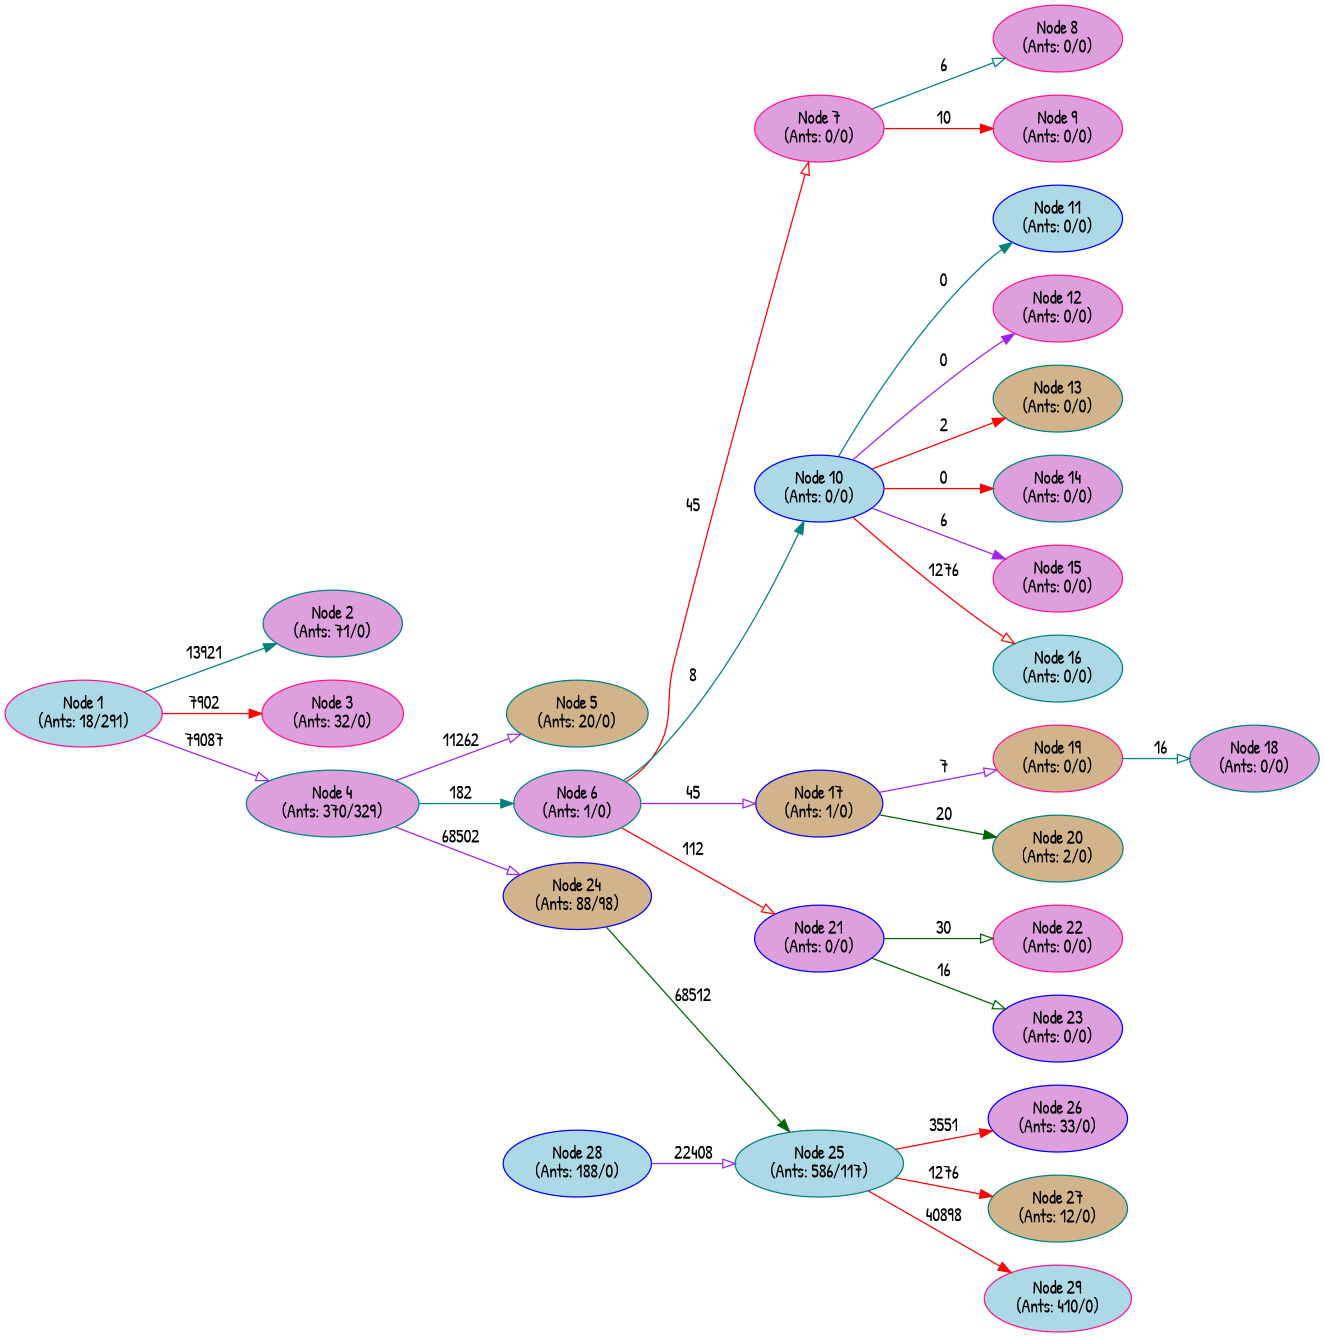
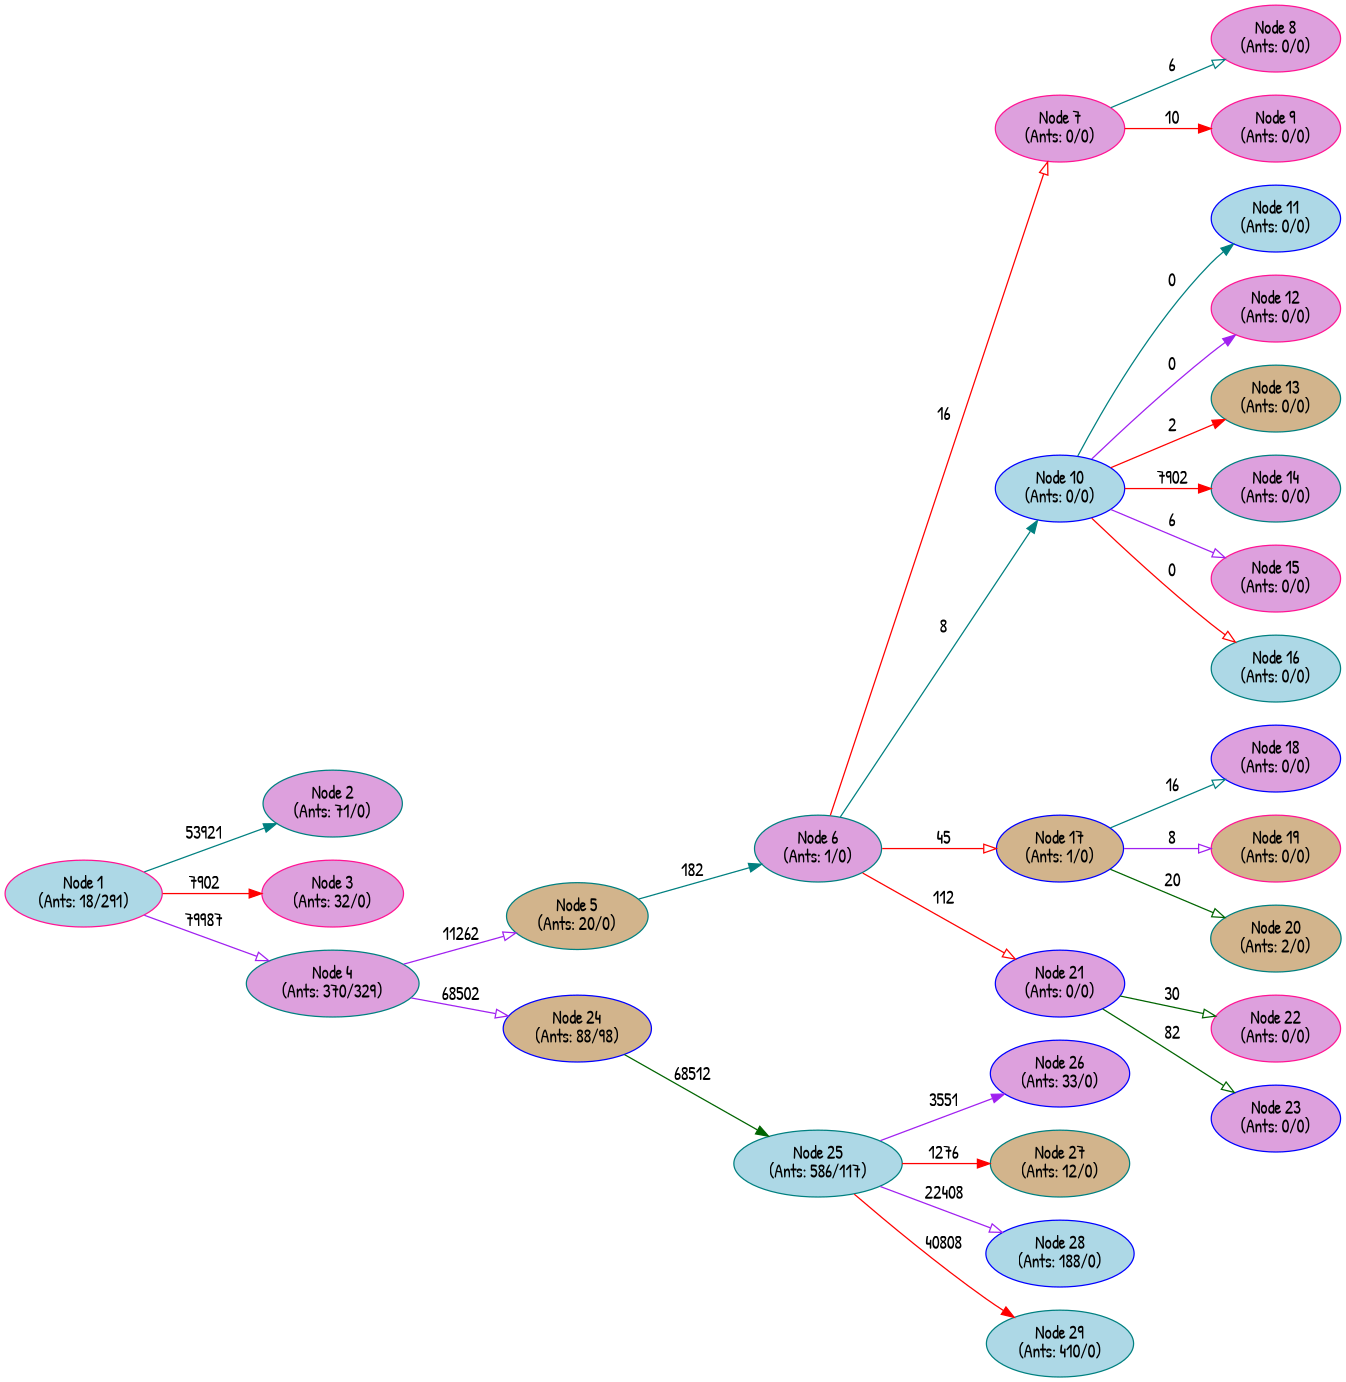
(944, 479) -> (1172, 479)
(693, 507) -> (944, 415)
(933, 531) -> (1162, 531)
(944, 572) -> (1172, 572)
(204, 654) -> (204, 834)
(204, 742) -> (204, 922)
(1150, 759) -> (1162, 806)
(1254, 759) -> (1276, 759)
(944, 768) -> (1172, 839)
(460, 804) -> (694, 883)
(692, 804) -> (933, 849)
(932, 825) -> (1162, 891)
(944, 972) -> (1172, 1034)
(938, 1141) -> (936, 1120)
(687, 1164) -> (935, 1207)
(944, 1217) -> (944, 1244)
(1058, 1299) -> (1060, 1344)
